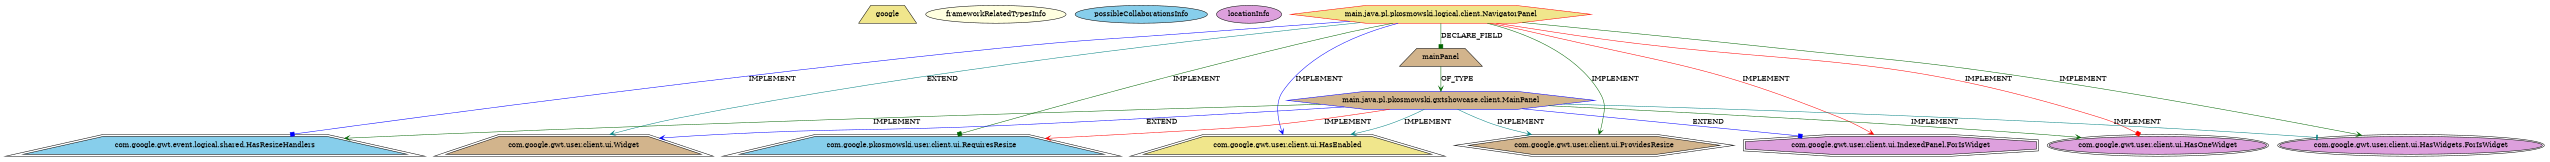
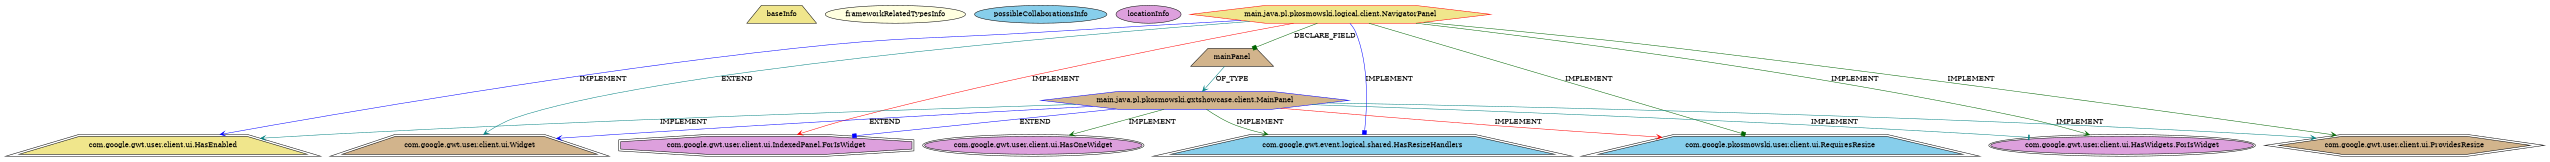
(888, 14) -> (782, 14)
(1819, 61) -> none
(1441, 76) -> (1215, 77)
